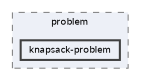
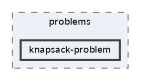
(70, 22) -> (70, 22)
